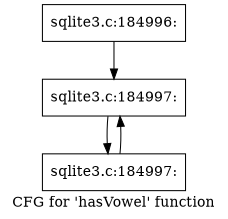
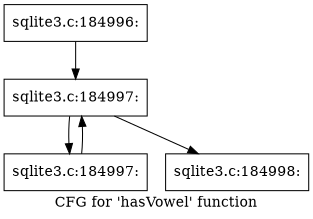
none -> (237, 172)
